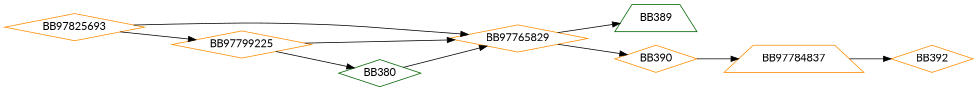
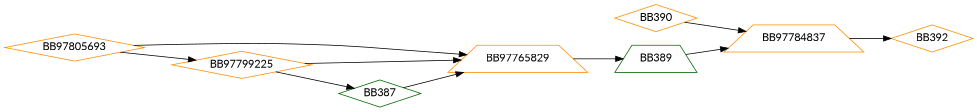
(75, 27) -> (75, 48)
(518, 38) -> (518, 59)
(589, 49) -> none
none -> (703, 52)
(380, 73) -> (380, 94)
